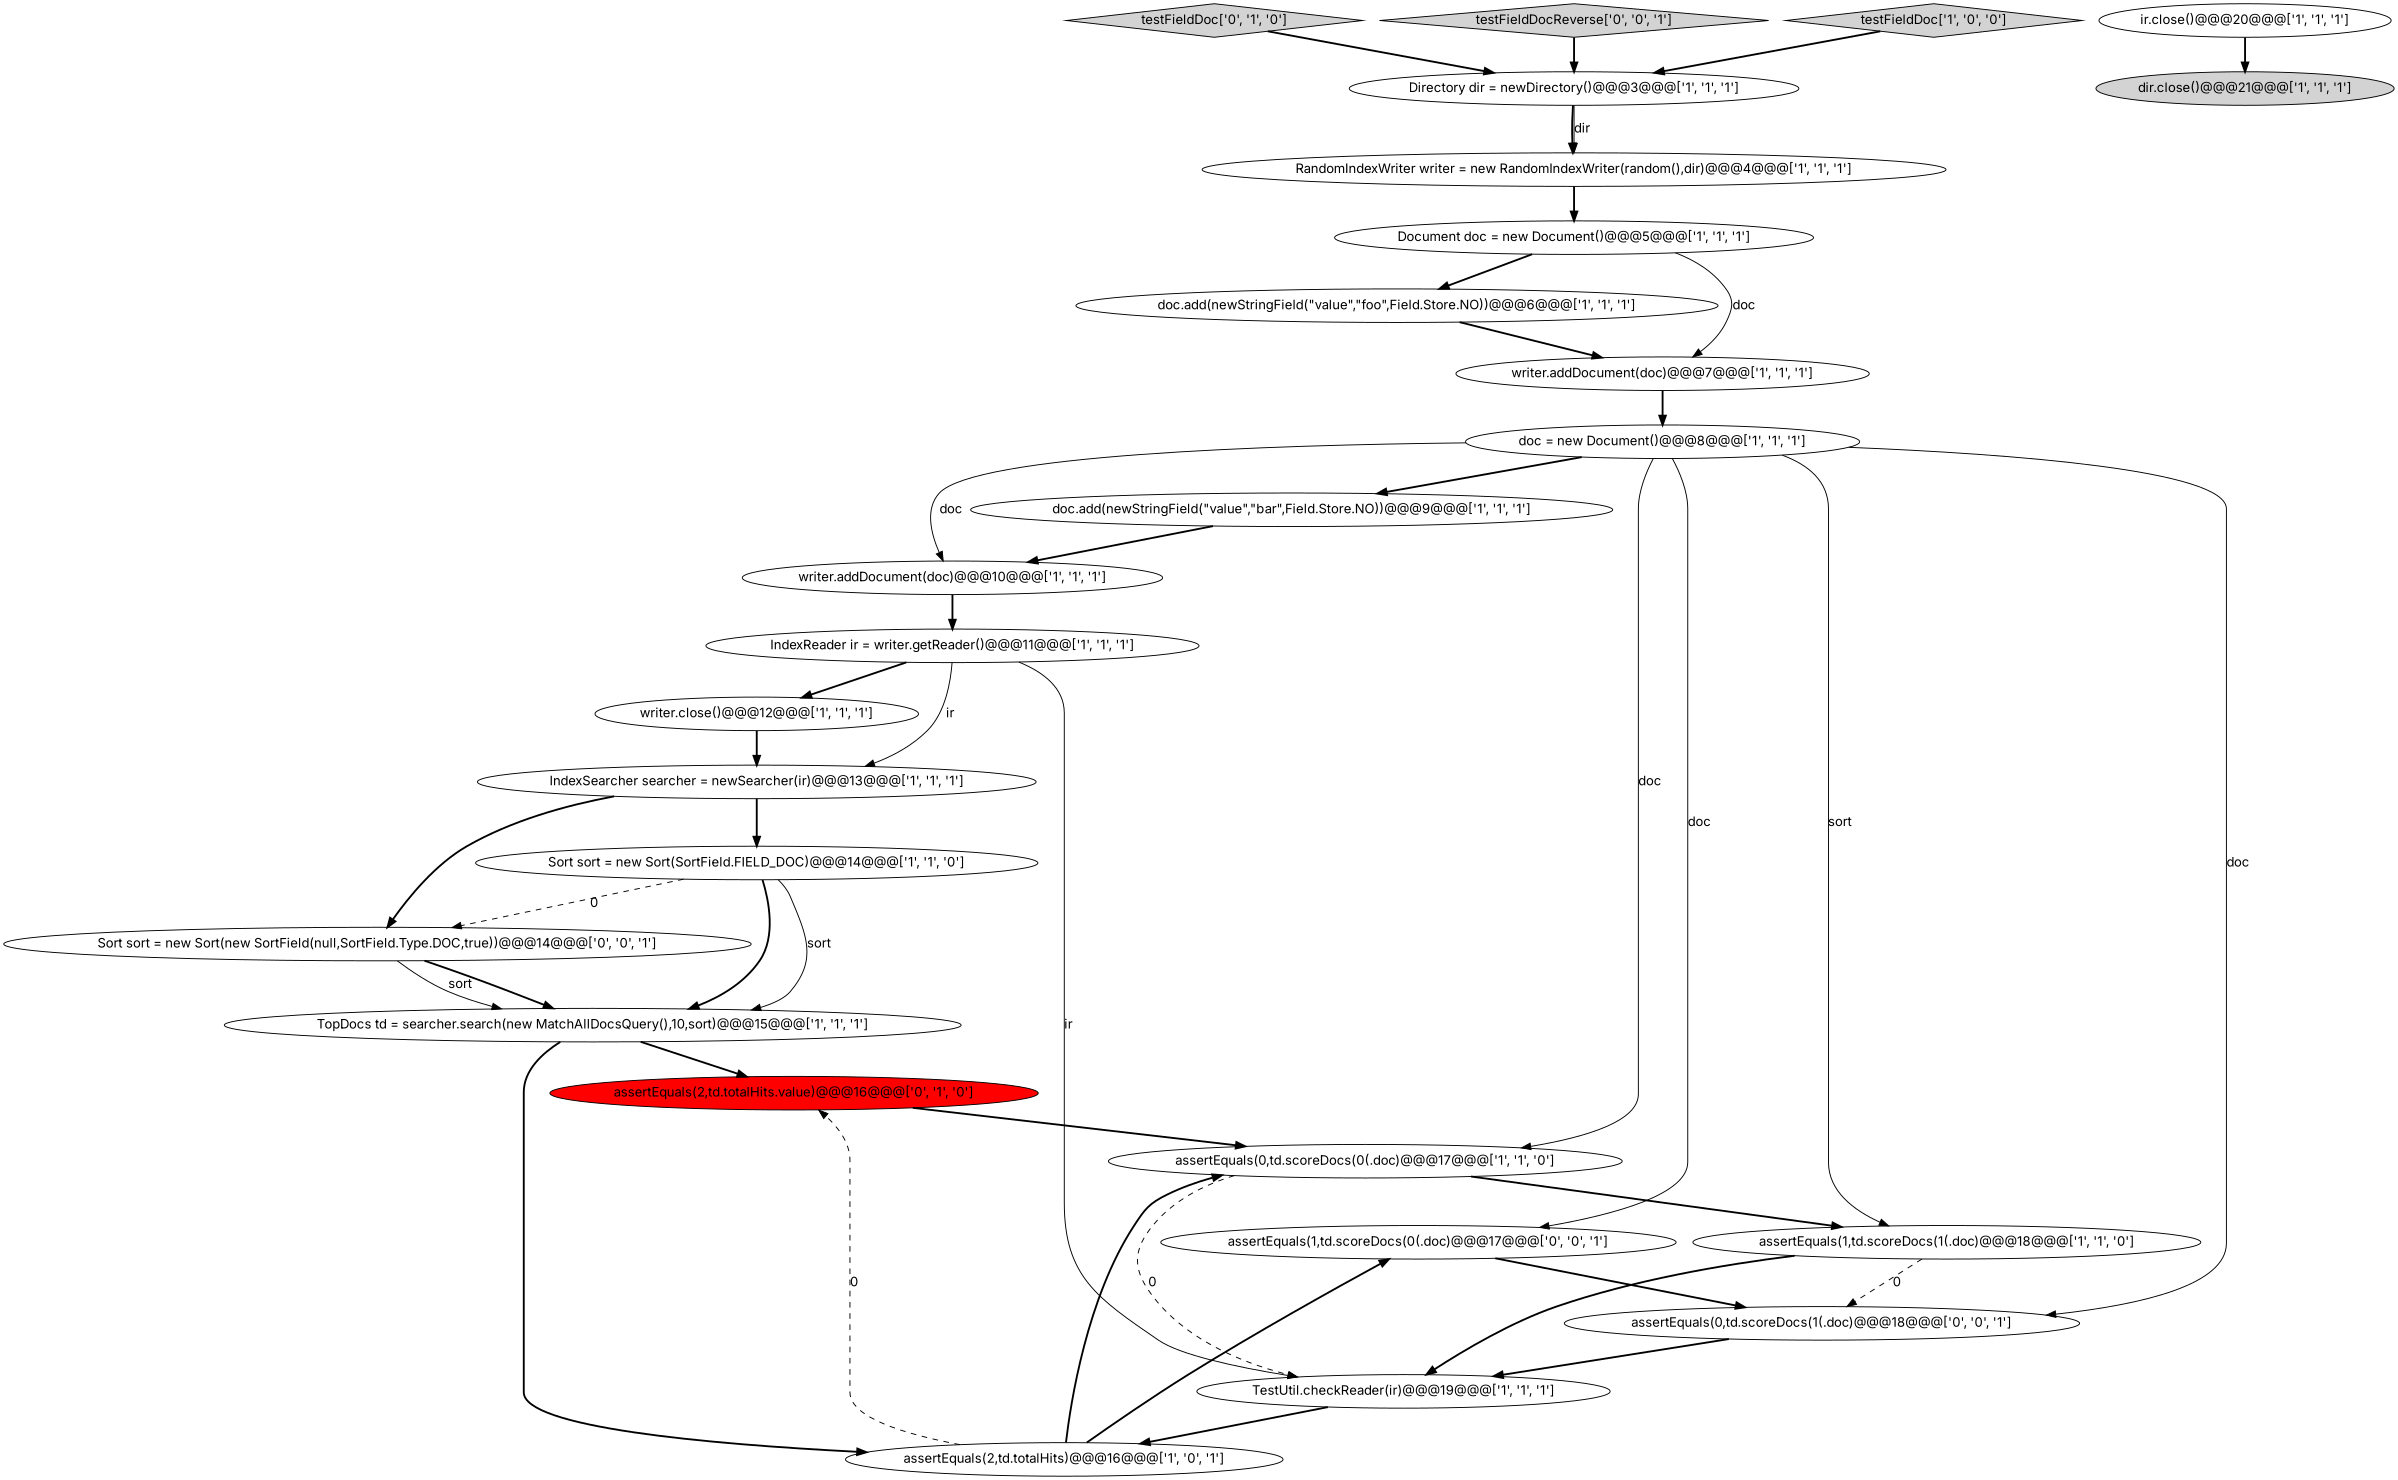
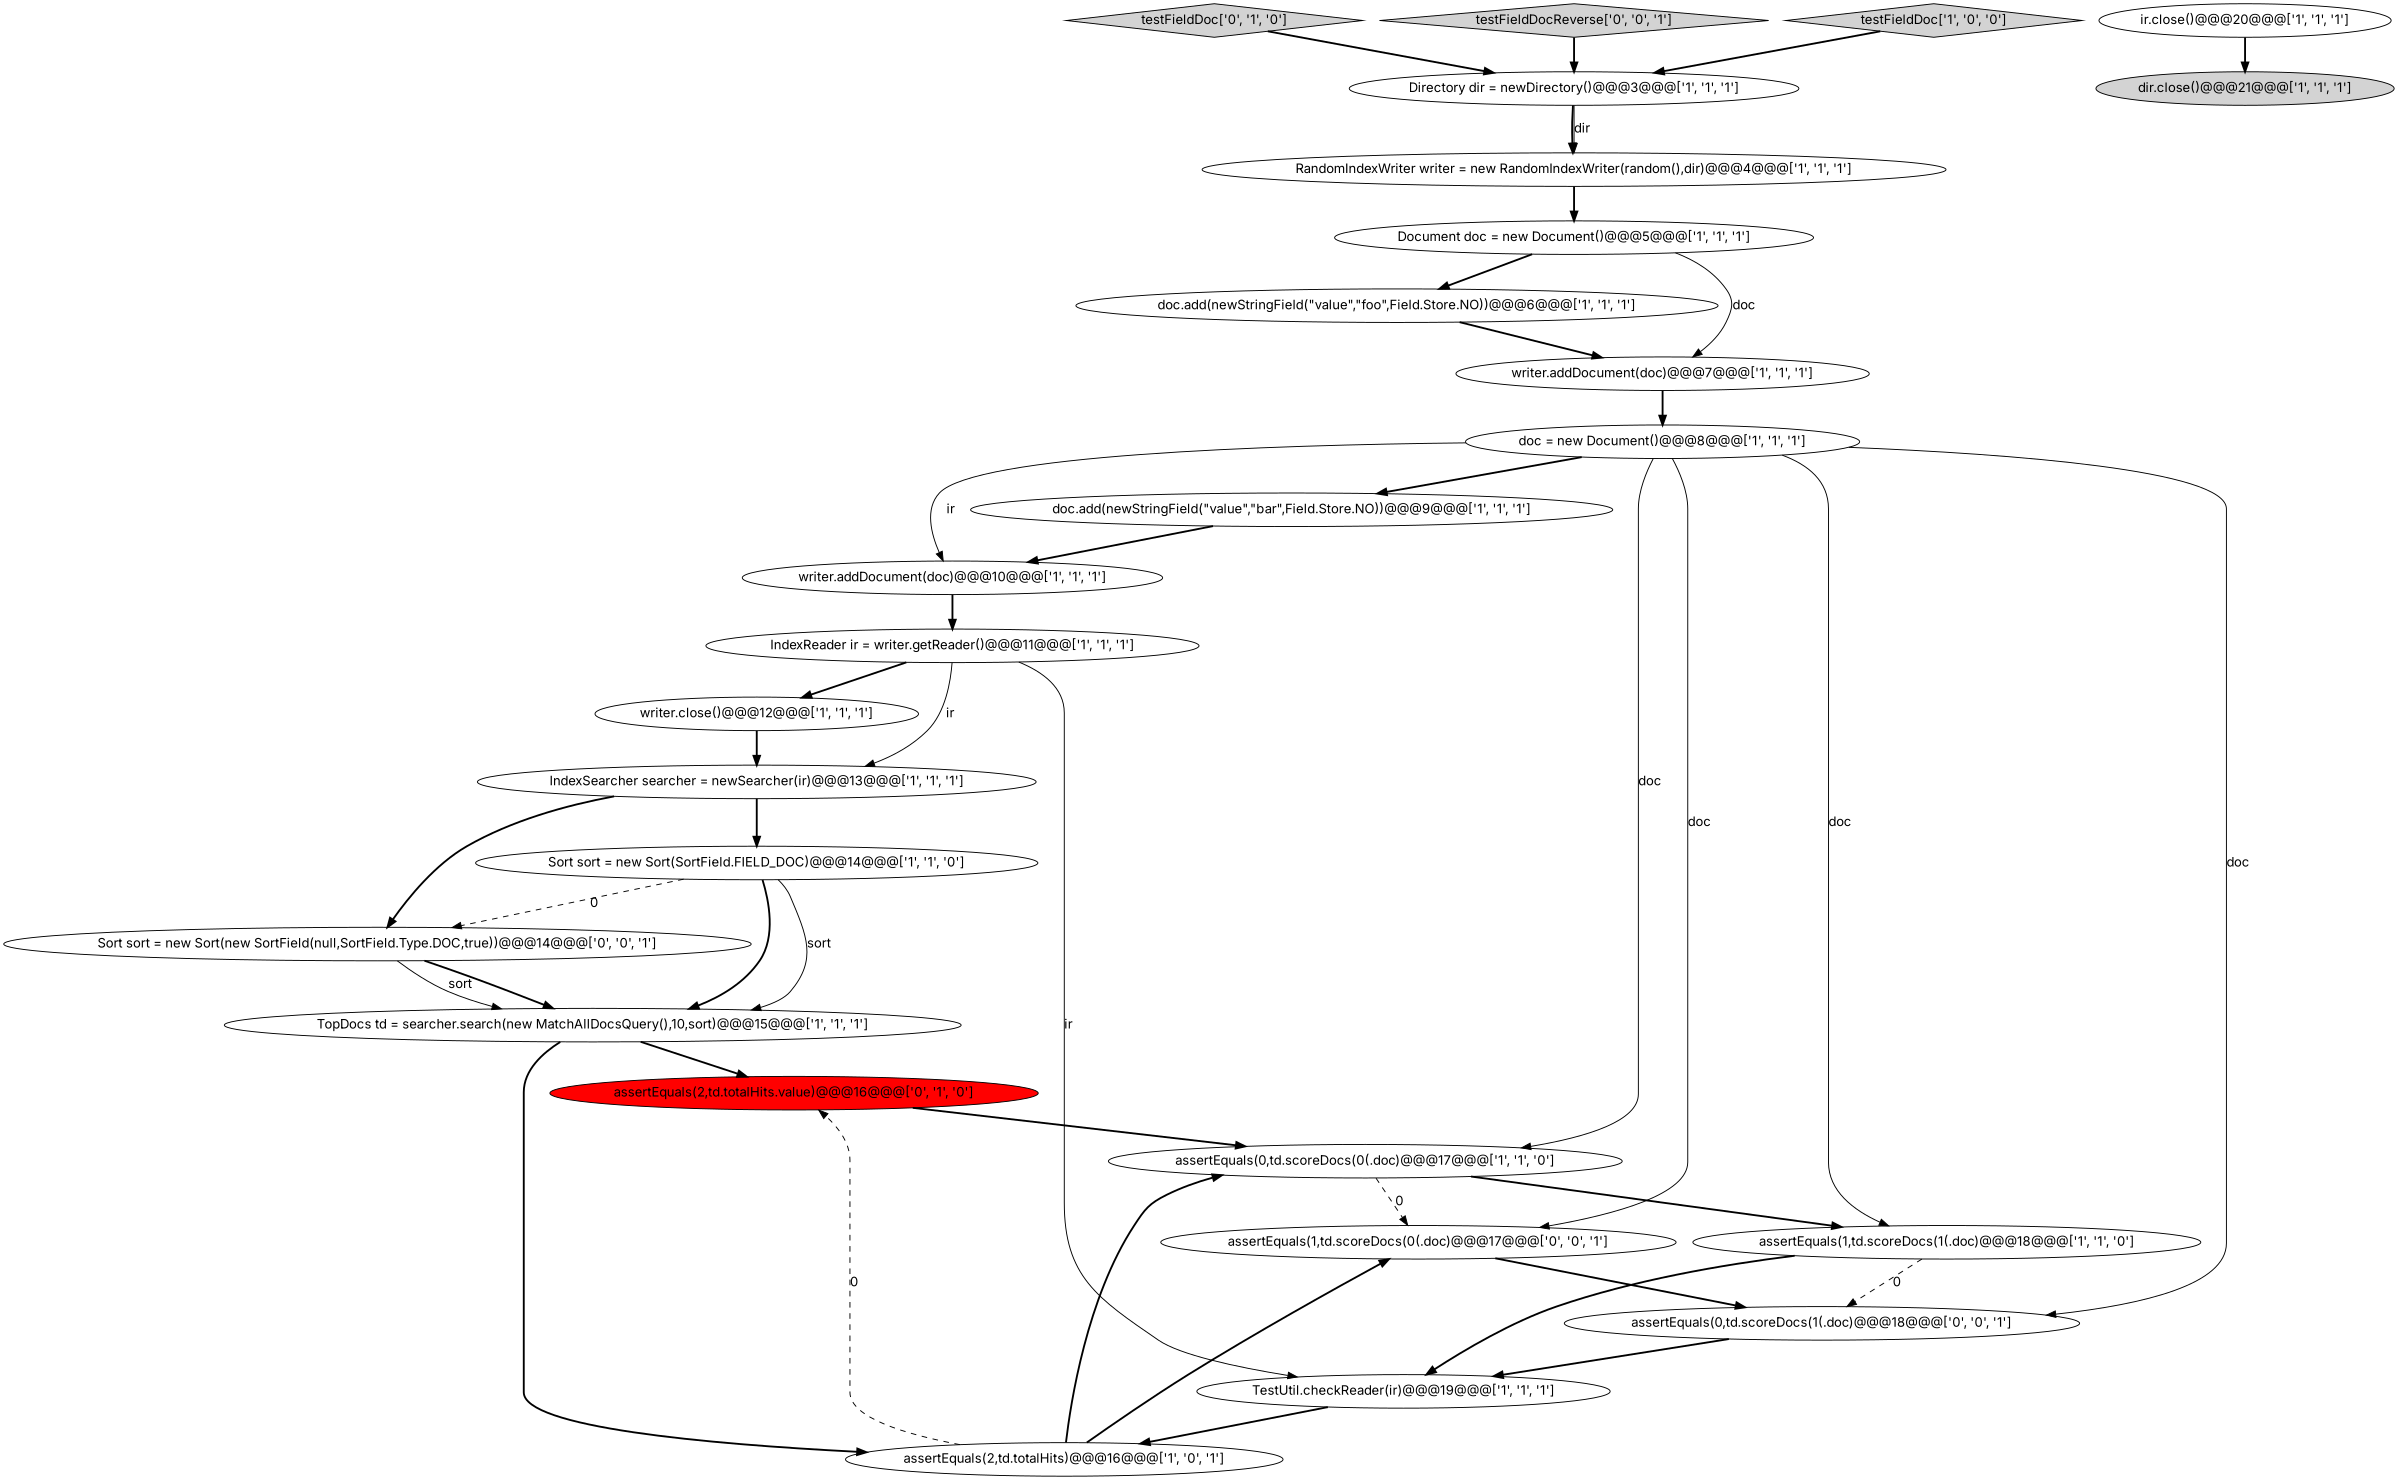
(951, 510) -> (951, 510)
(1840, 822) -> (1840, 822)
(1148, 1290) -> (1389, 1198)
